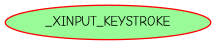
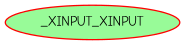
(108, 22) -> (93, 22)
